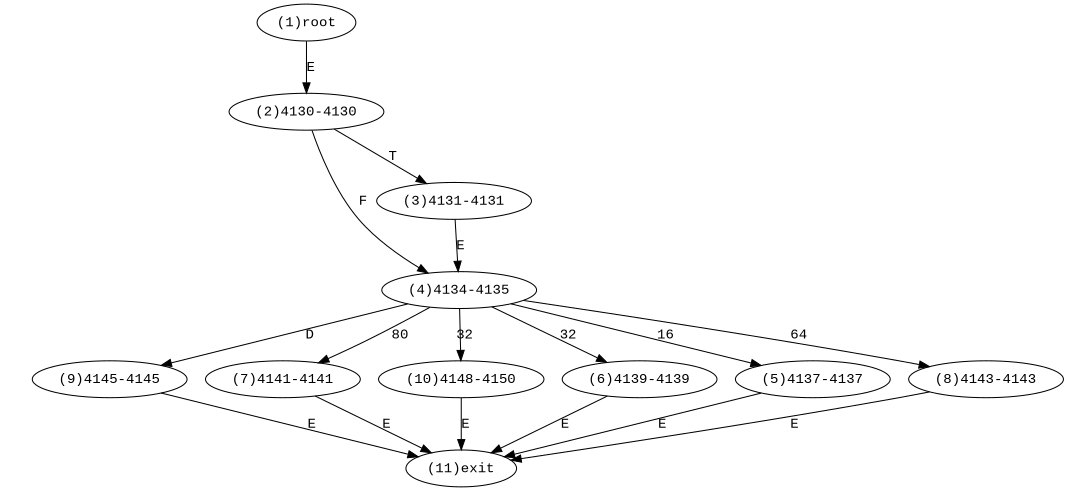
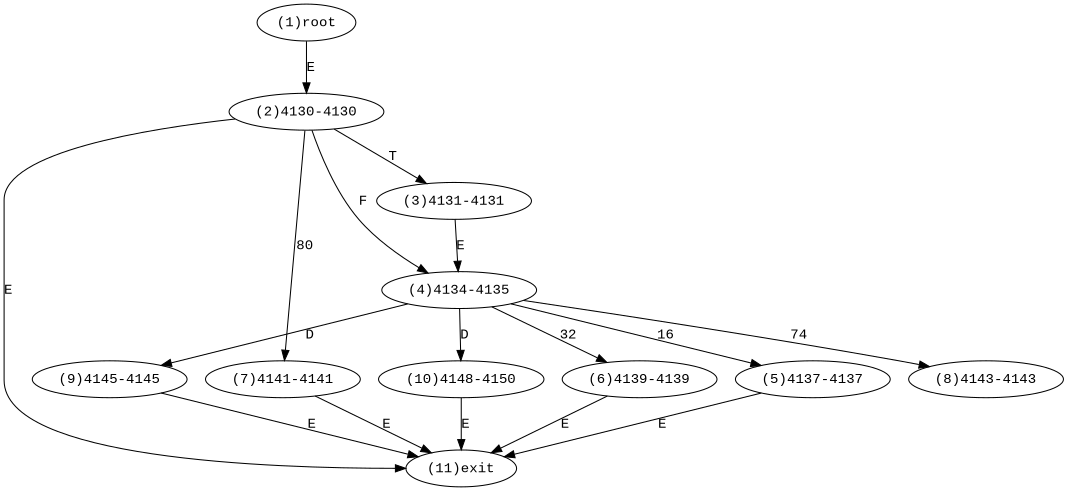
(379, 334) -> (295, 240)
(465, 335) -> (465, 335)
(799, 335) -> (799, 335)
(726, 427) -> (4, 372)
